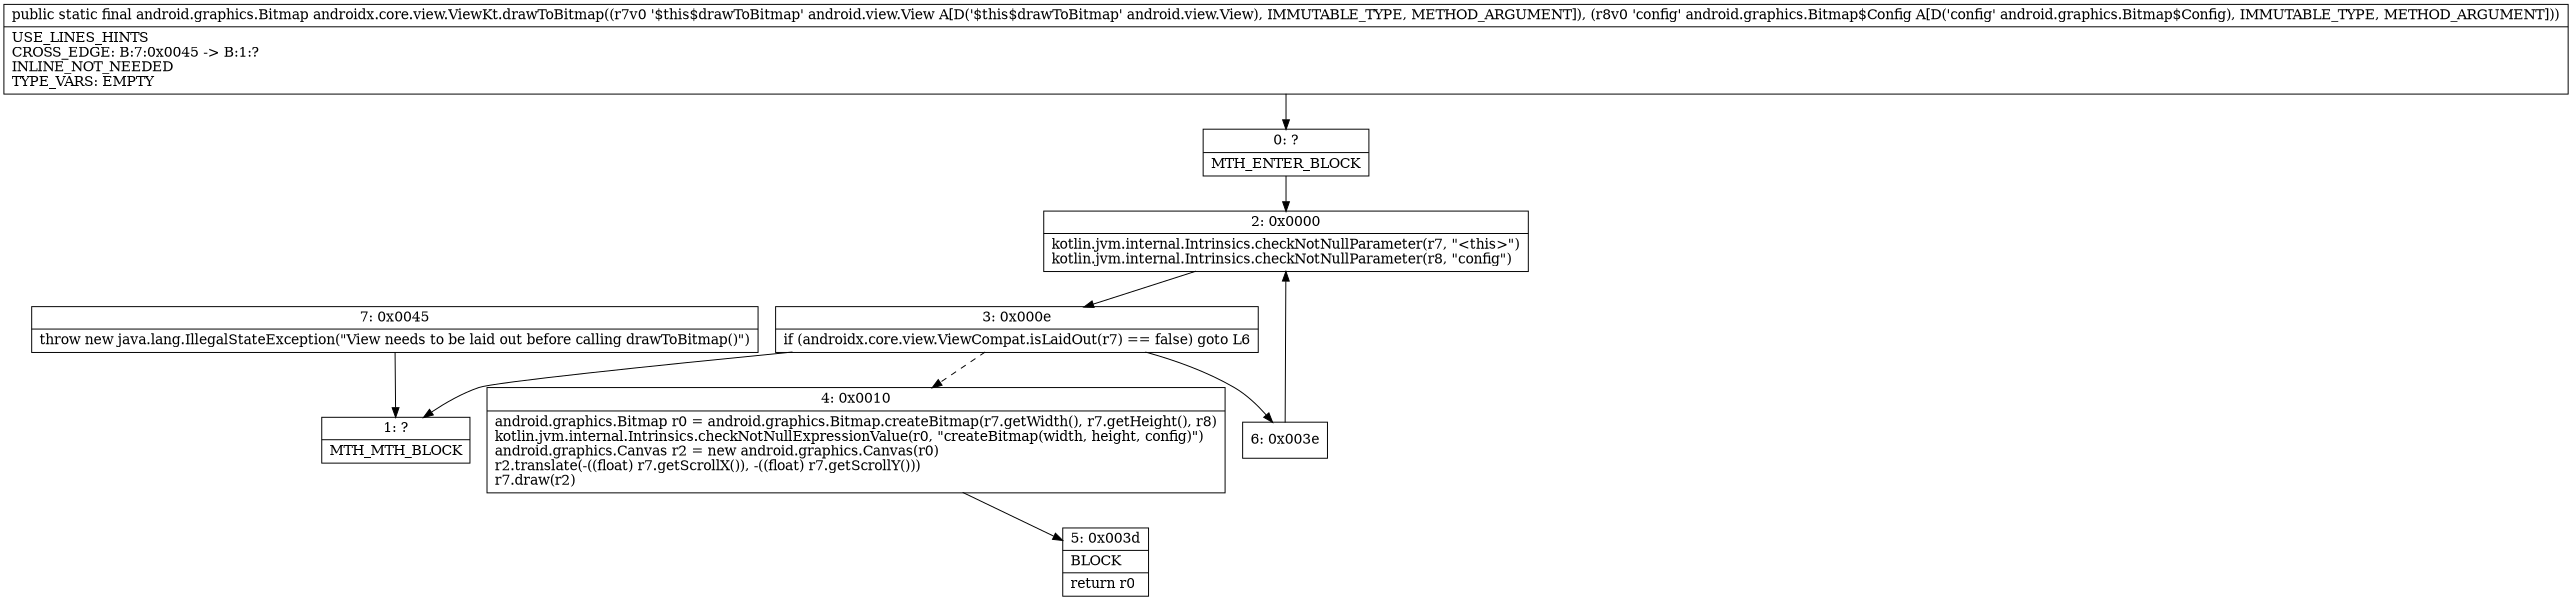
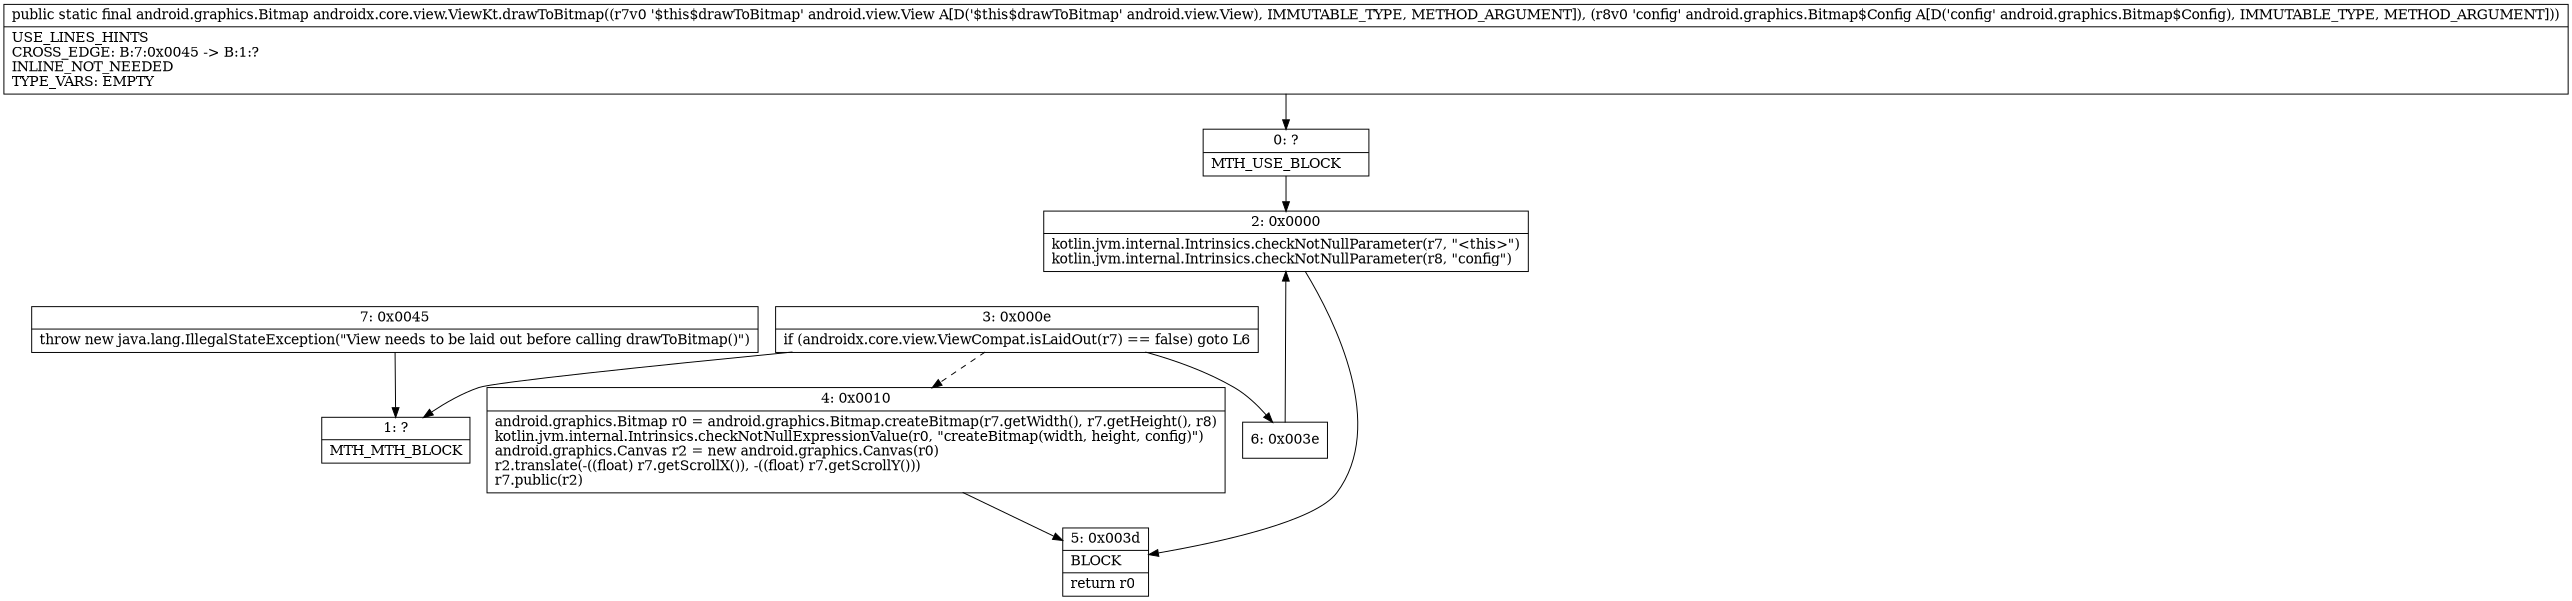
(1286, 164) -> (1276, 164)
(1145, 288) -> (1348, 473)
(535, 481) -> (539, 481)
